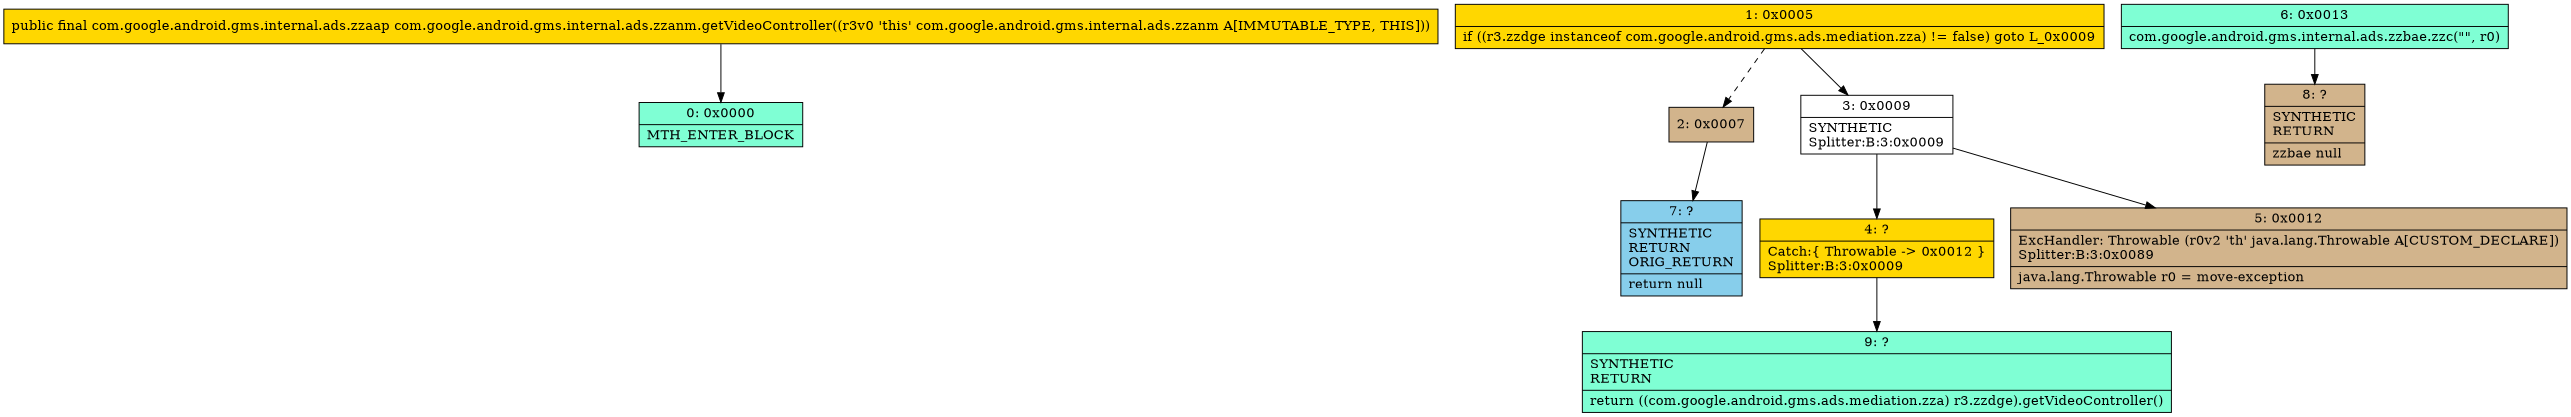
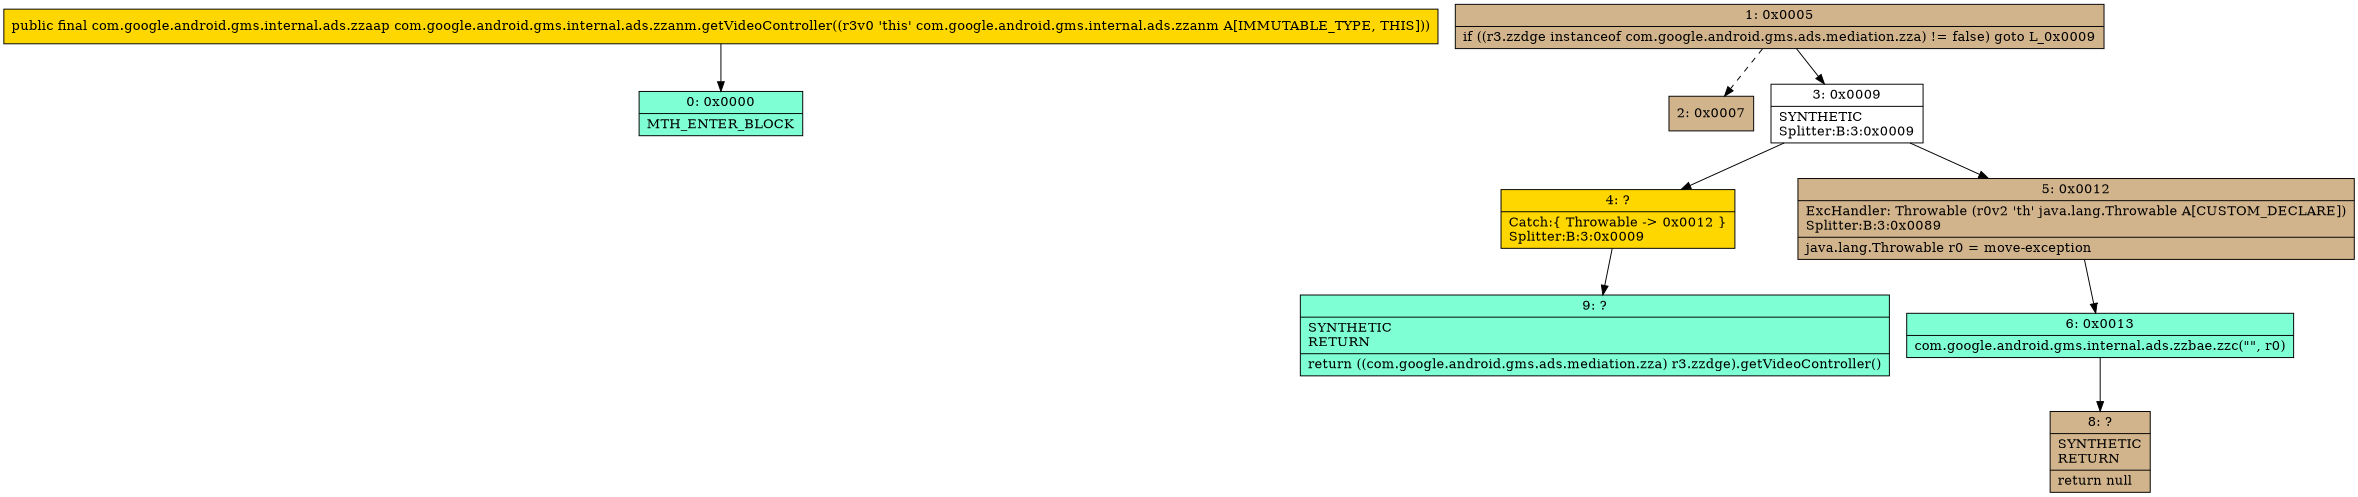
(1780, 26) -> (1780, 26)
(2308, 154) -> (2095, 481)
(1681, 248) -> none
none -> (2089, 282)
